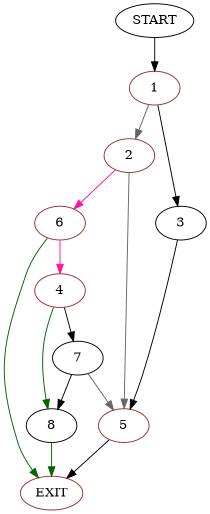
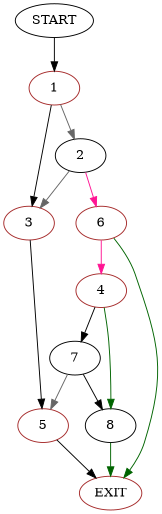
(129, 156) -> (81, 156)
(181, 223) -> (29, 223)
(127, 286) -> (58, 186)
